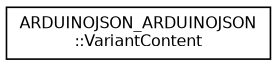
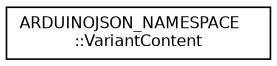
(138, 33) -> (138, 33)
